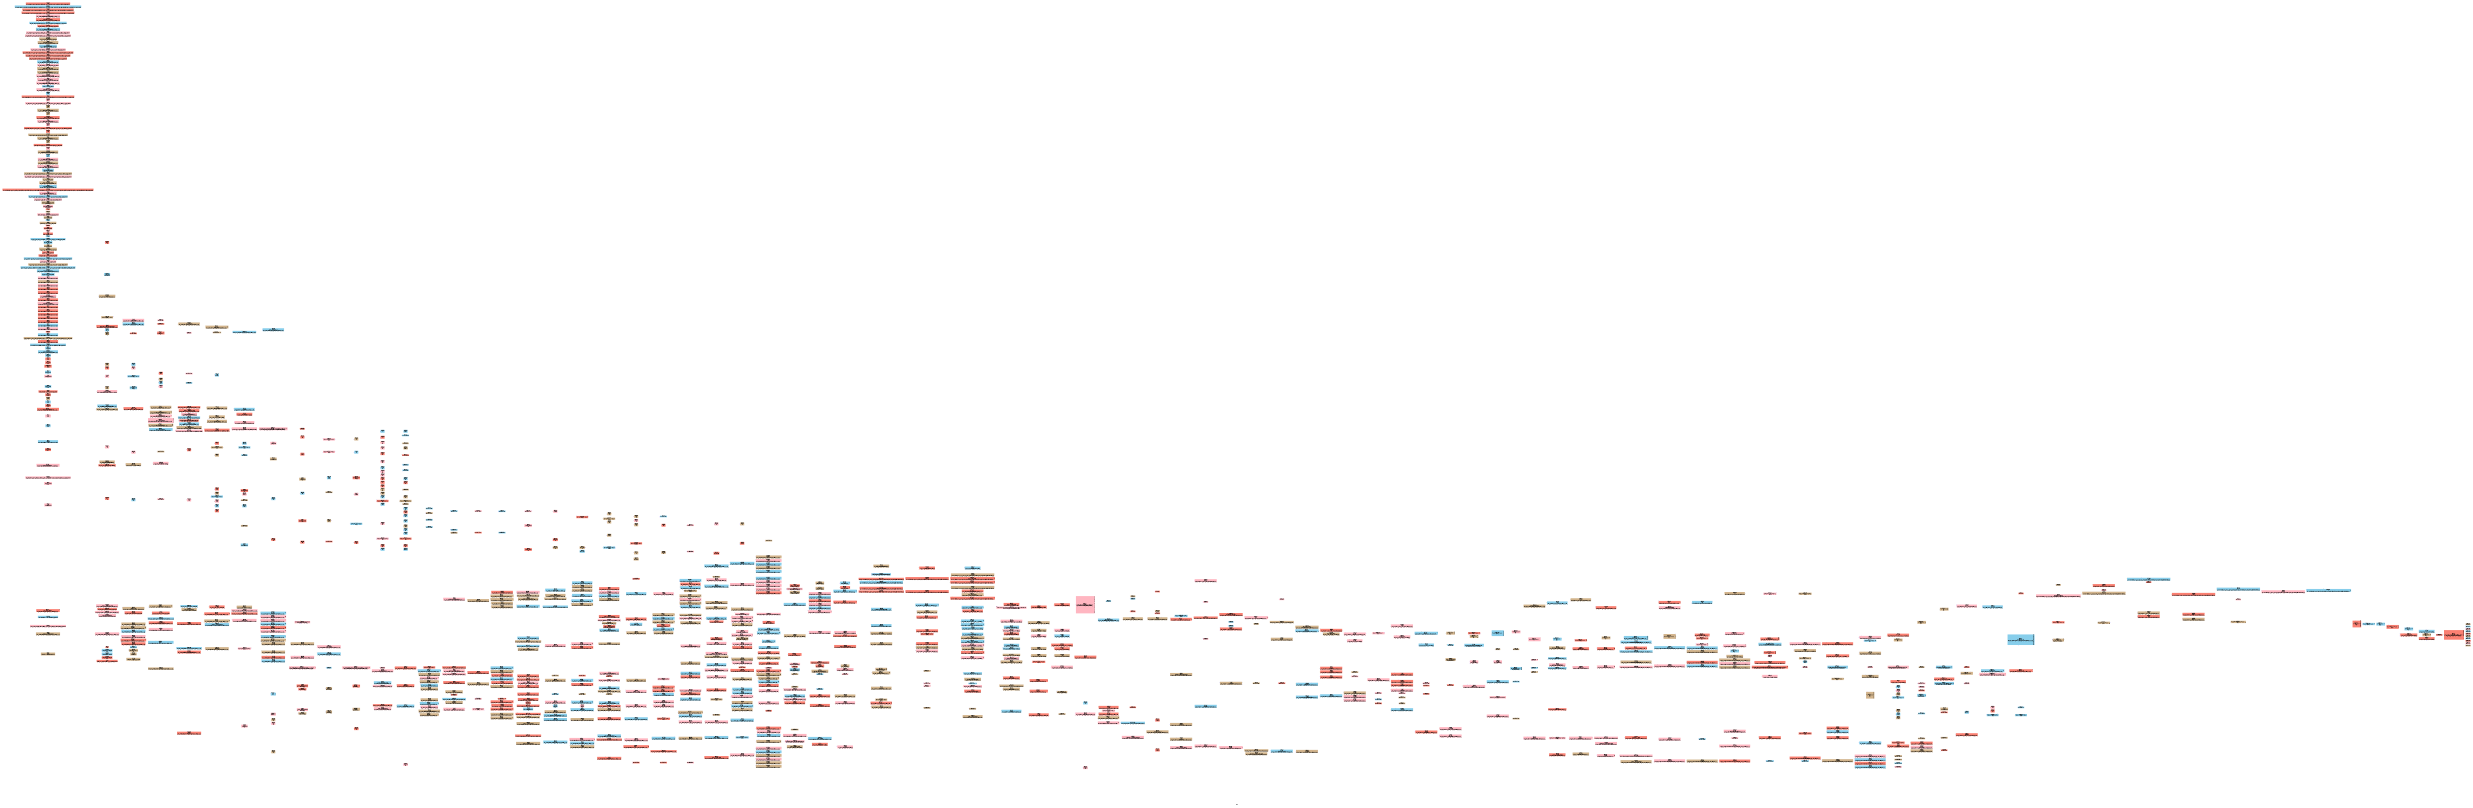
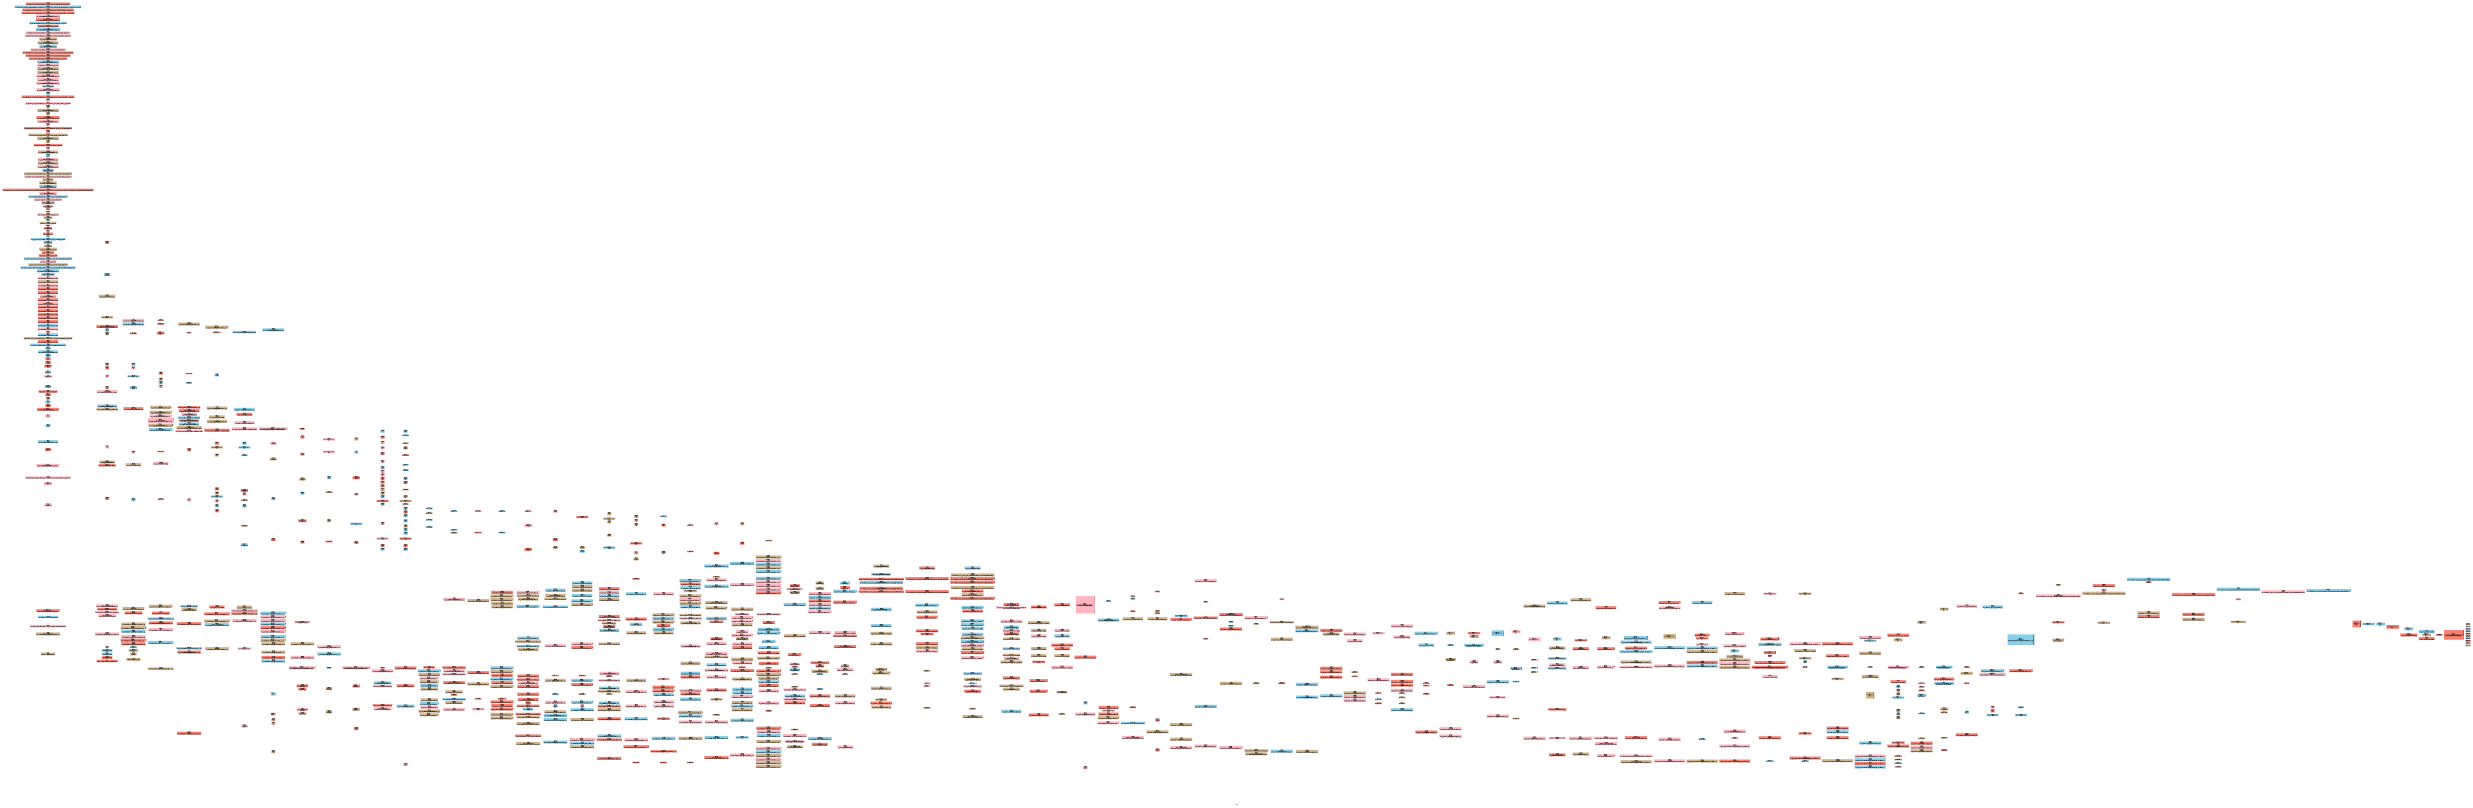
(1011, 645) -> none
